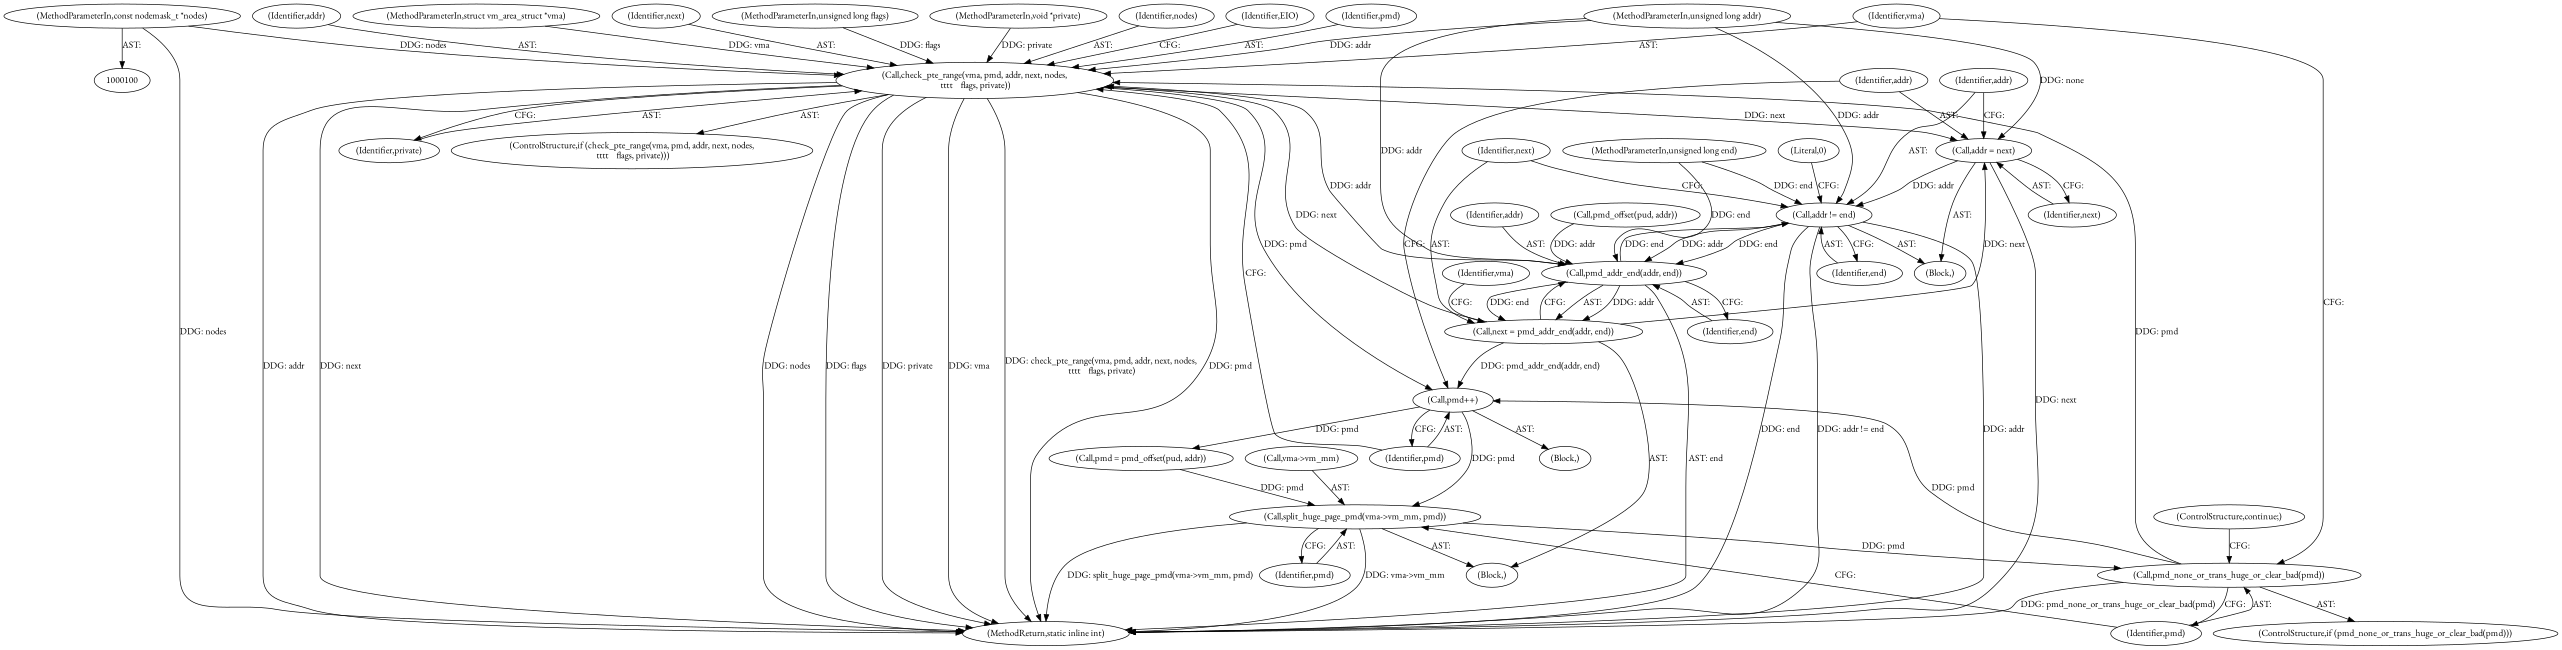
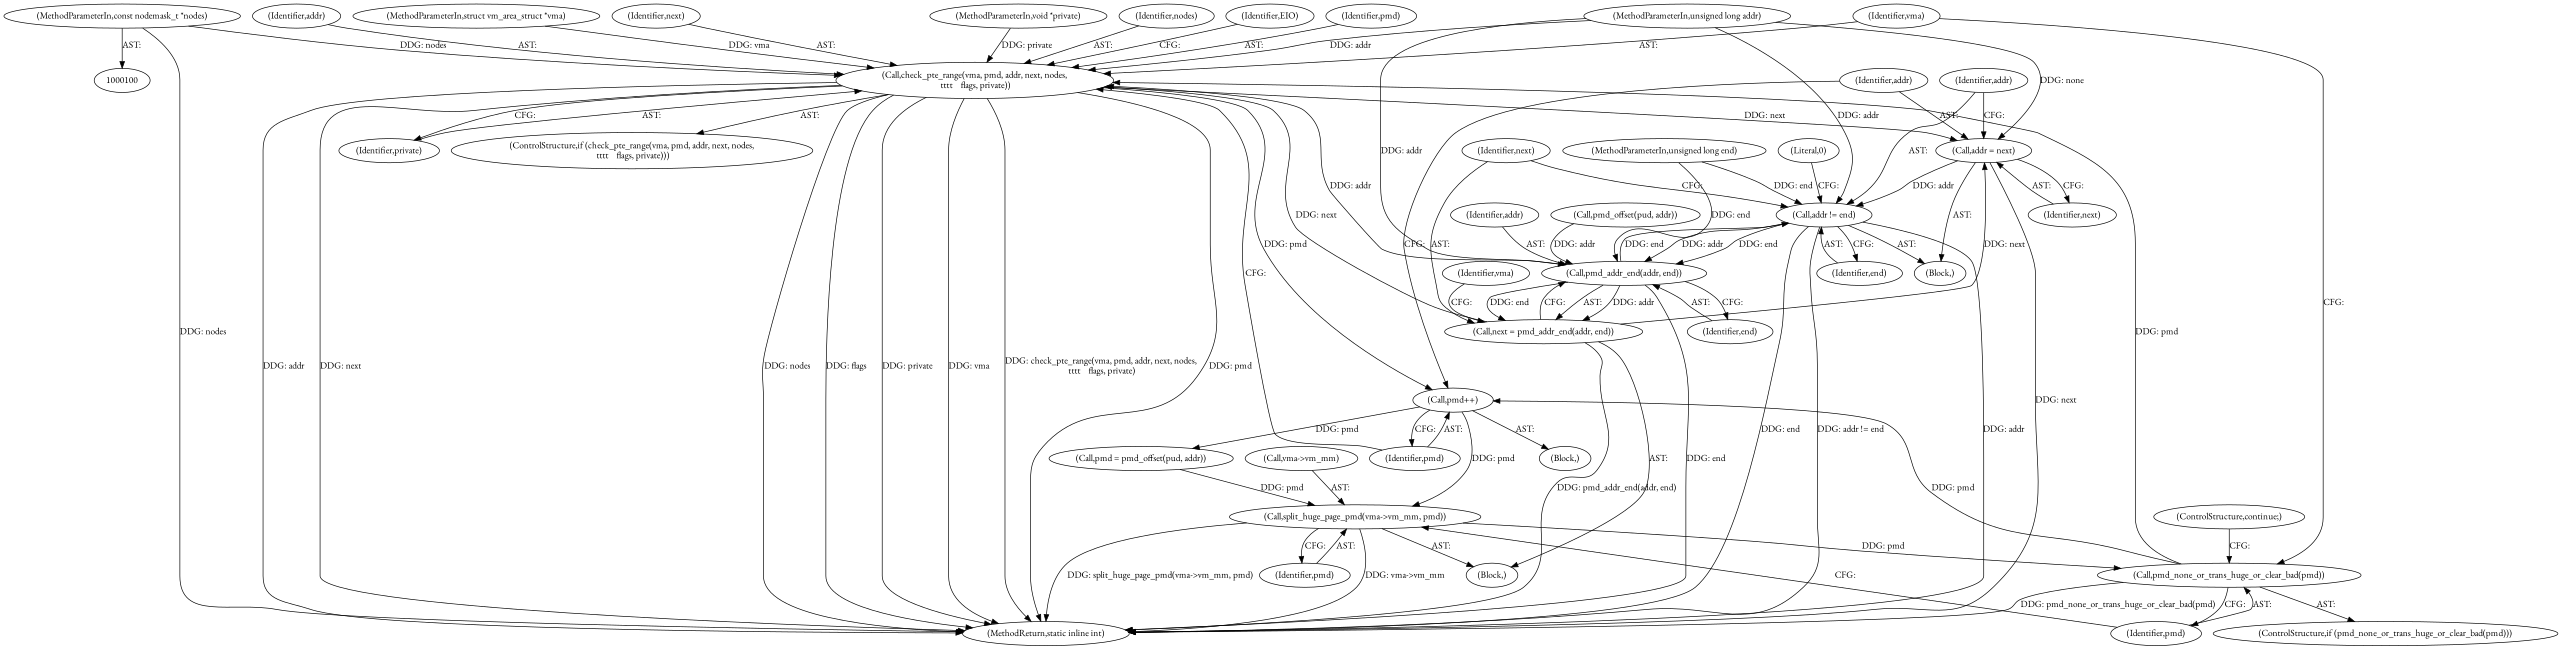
(815, 16) -> none
(1478, 358) -> (1477, 602)
(1706, 459) -> (1706, 459)
